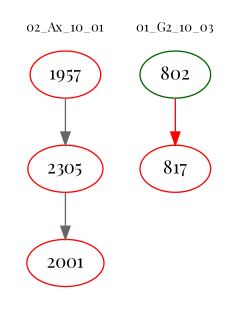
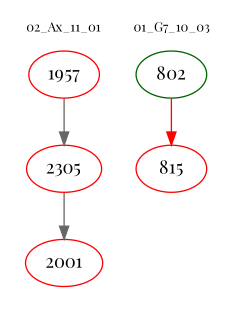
(65, 28) -> (64, 28)
(175, 28) -> (172, 28)
(175, 169) -> (171, 169)
